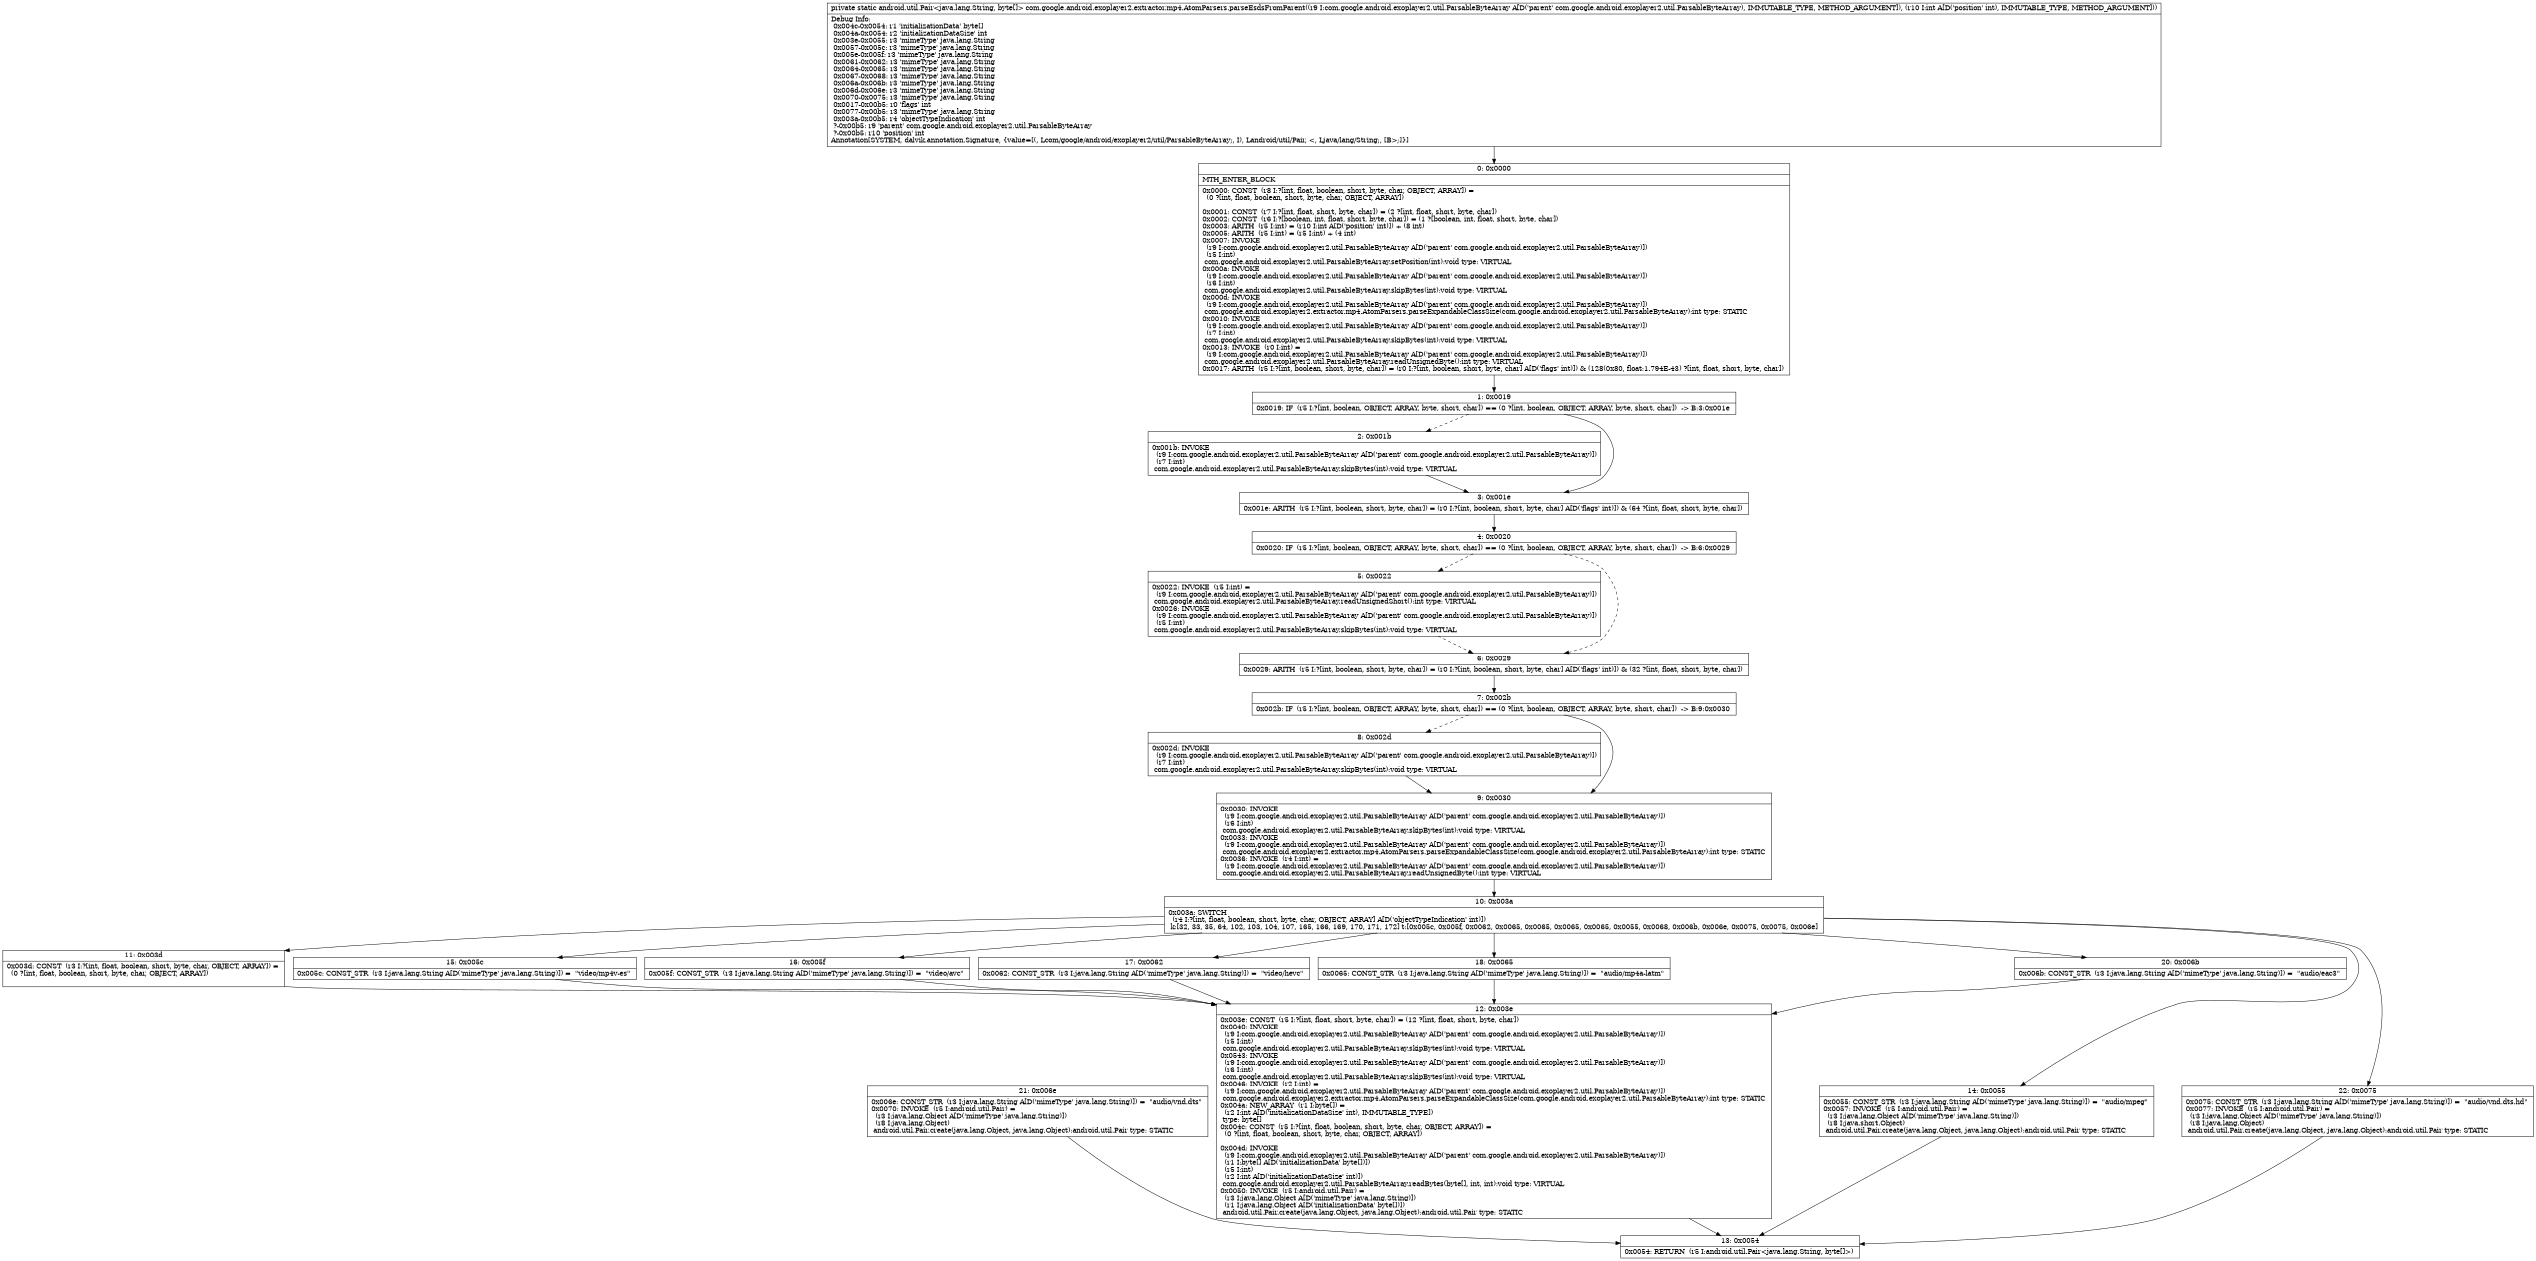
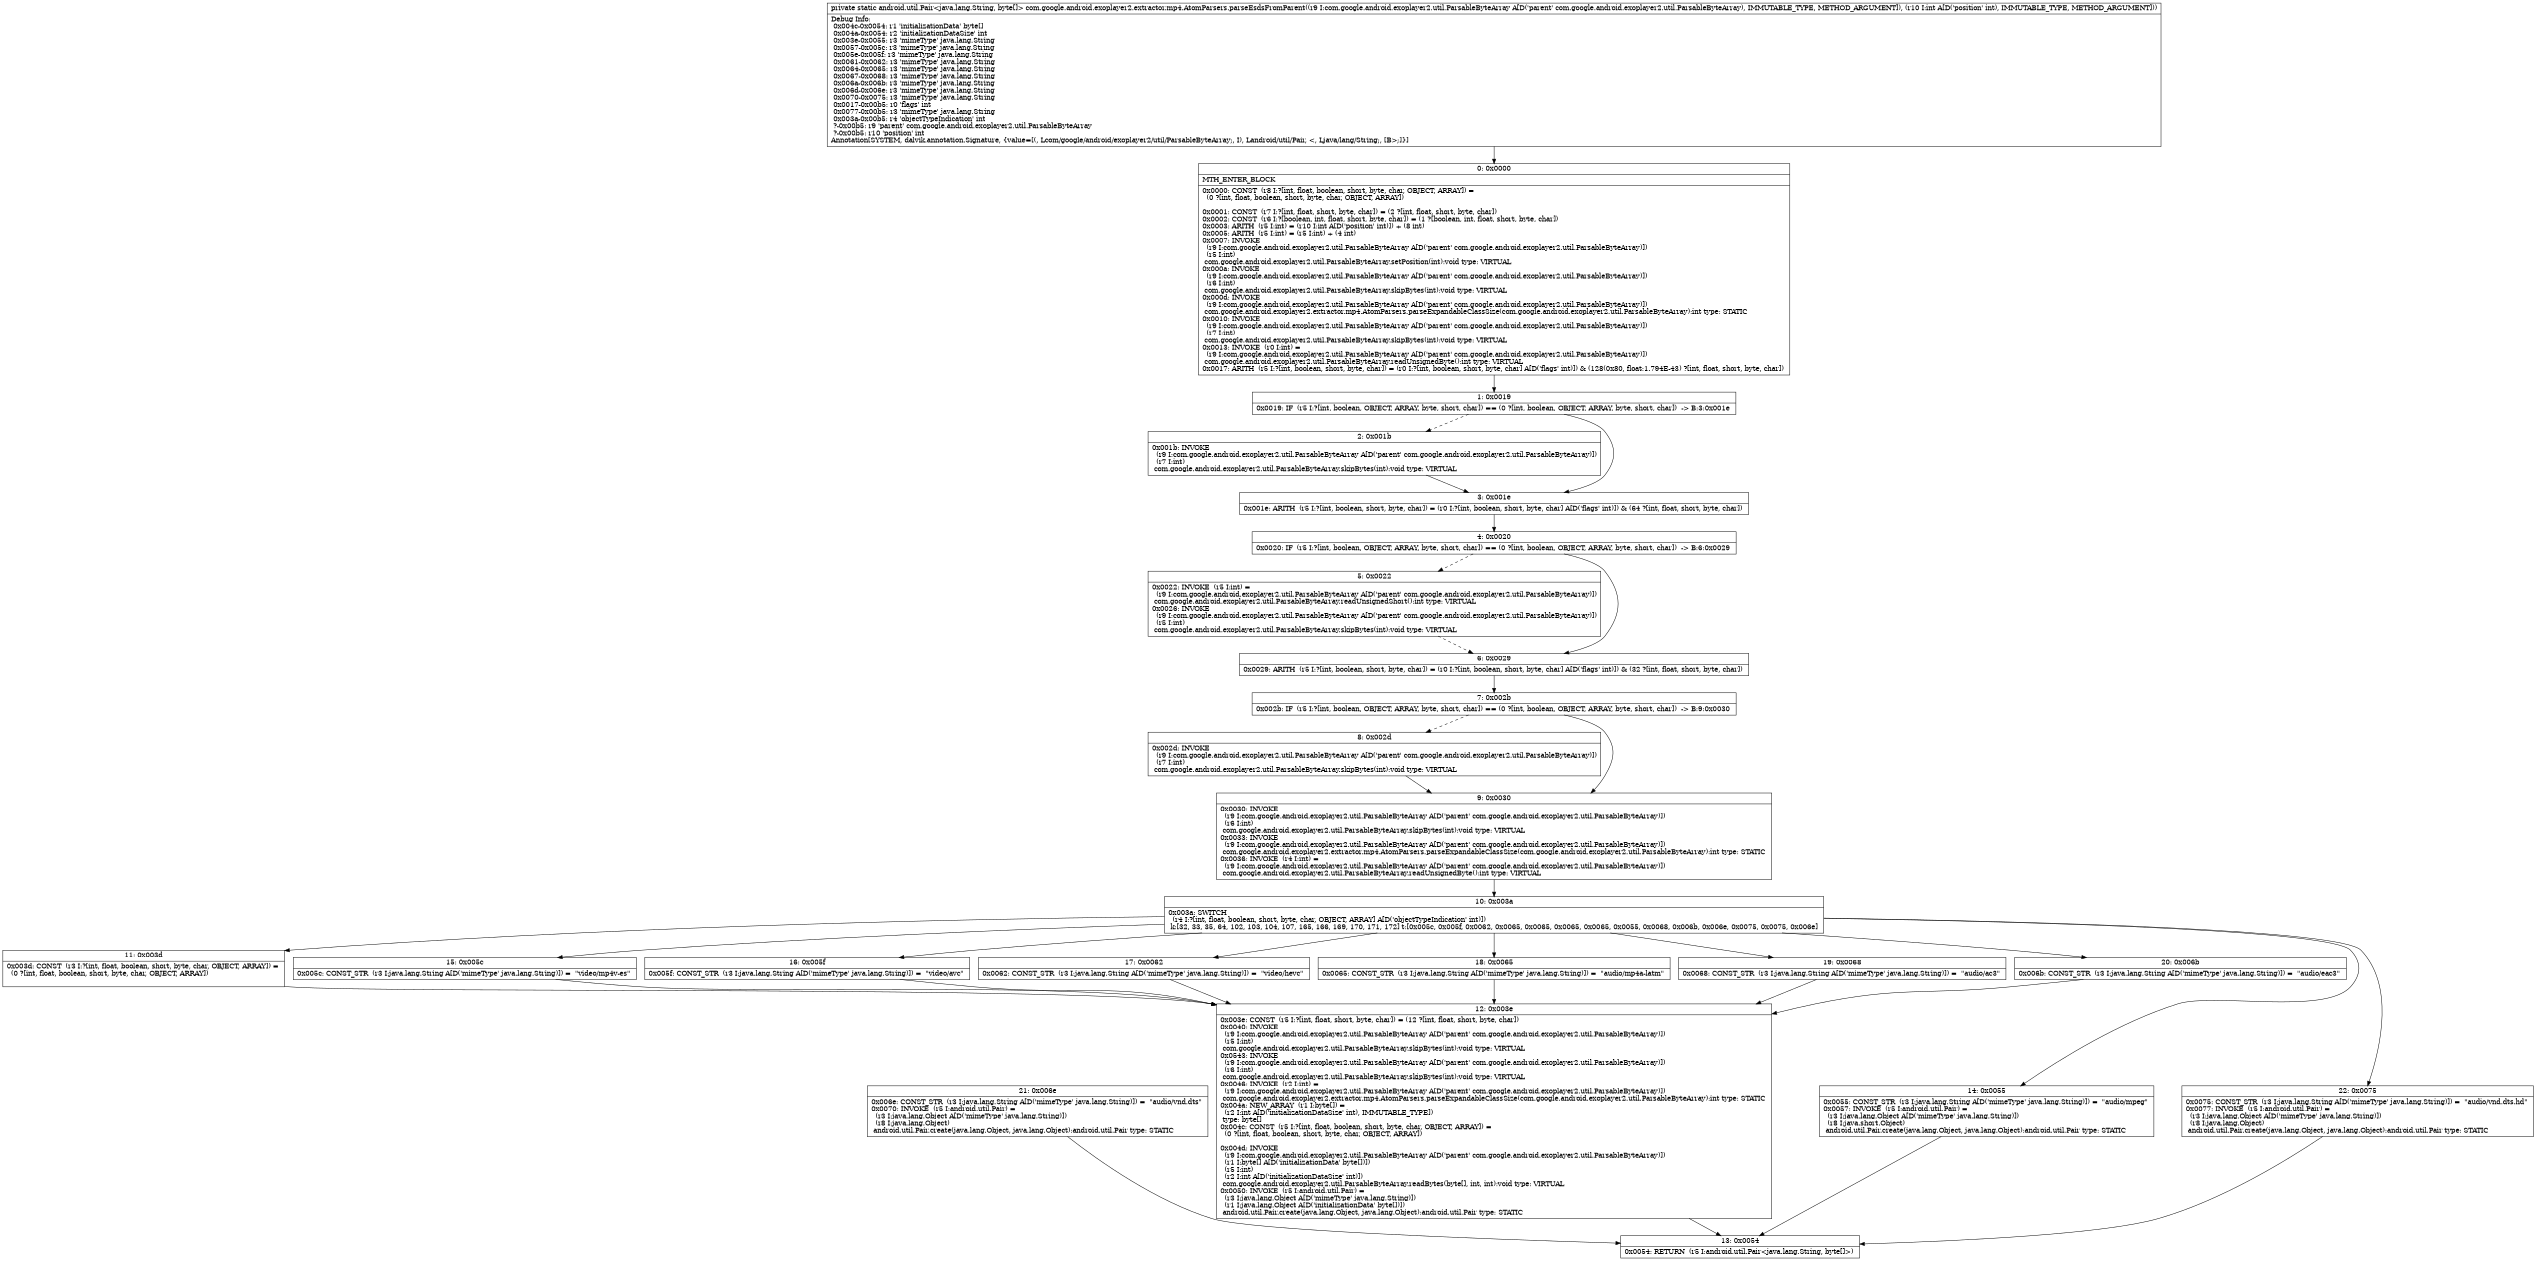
(1618, 601) -> (1618, 601)
none -> (1842, 969)
